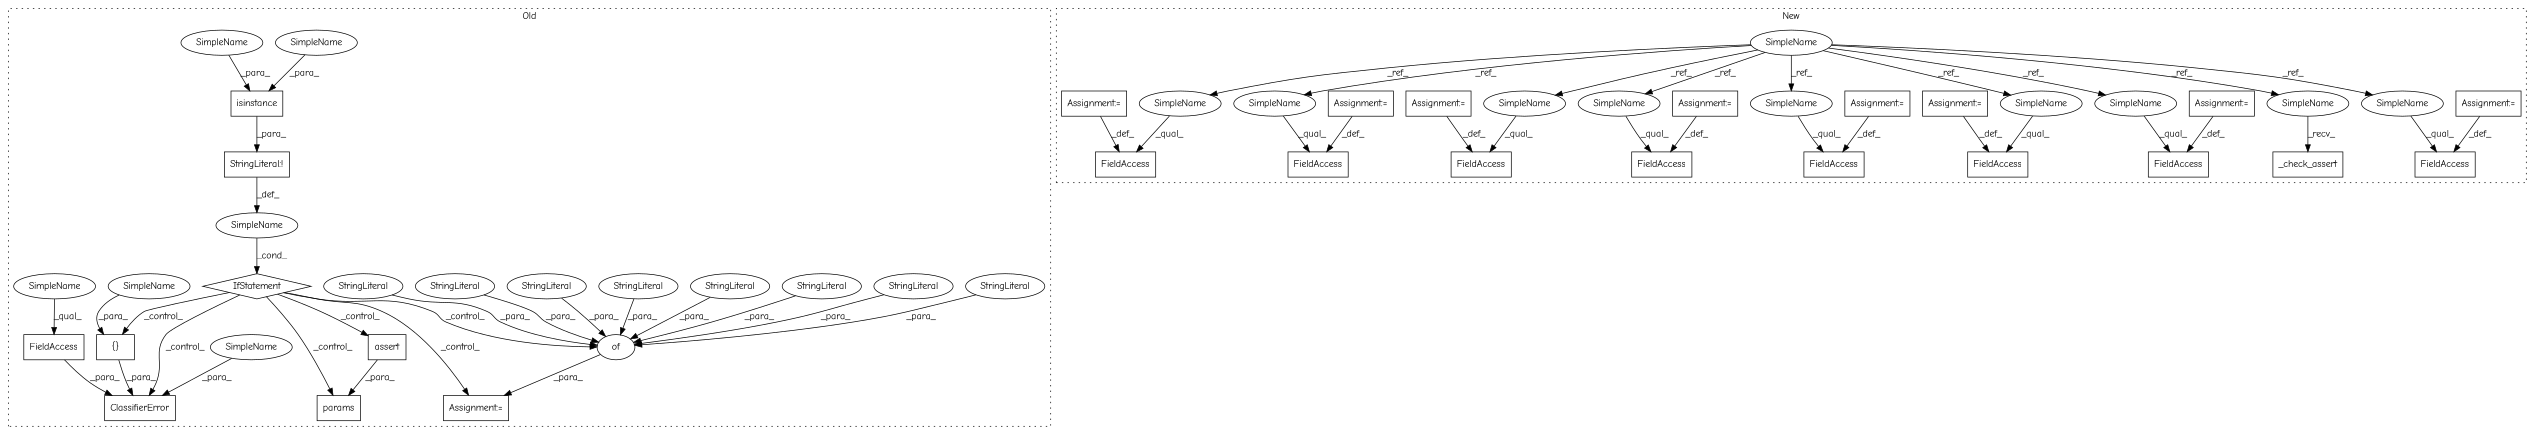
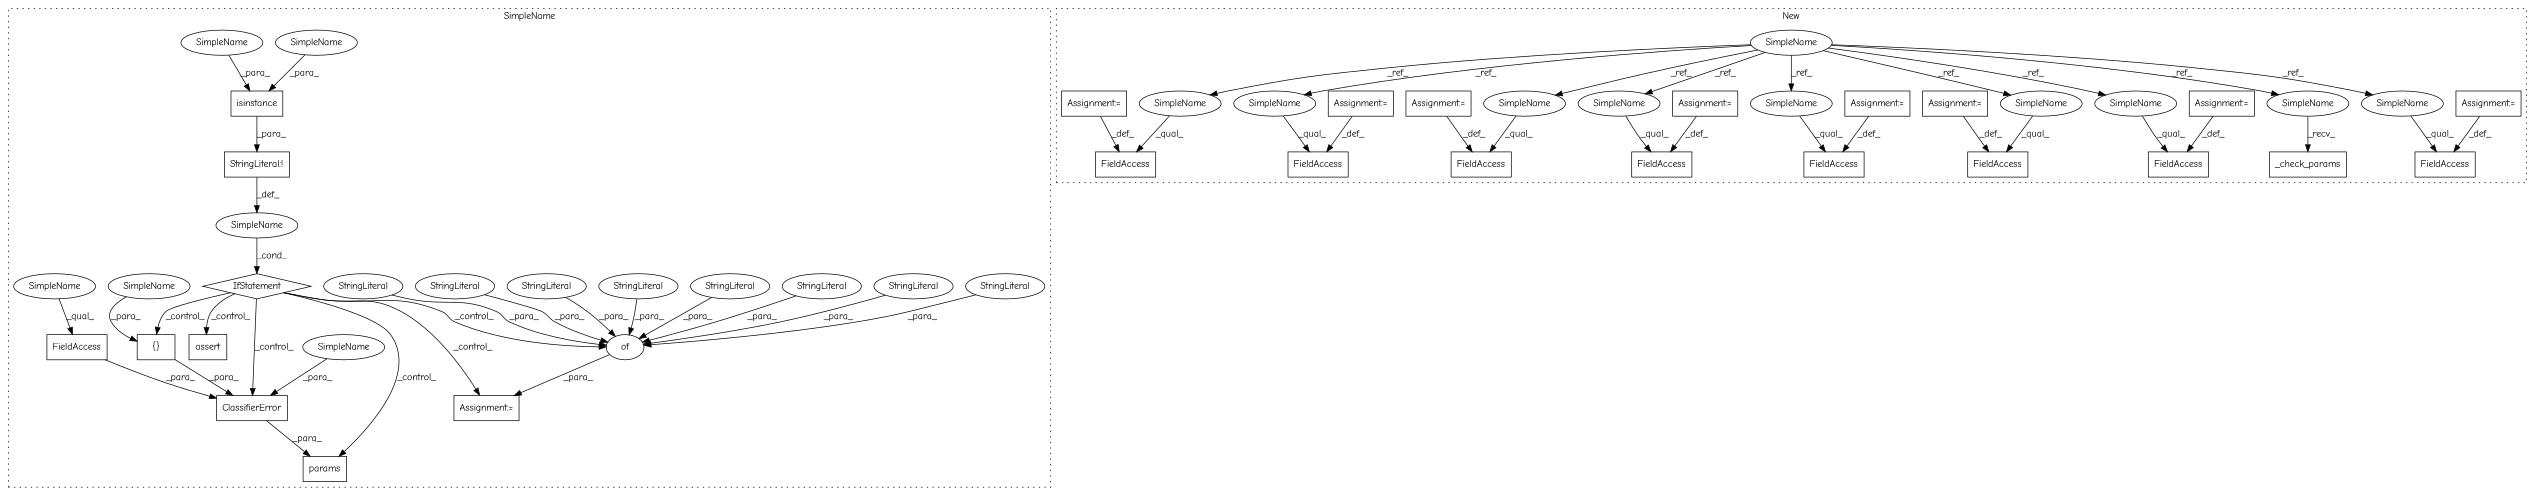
(530, 16) -> (530, 16)
(2308, 164) -> (2308, 164)
(365, 375) -> (286, 436)
